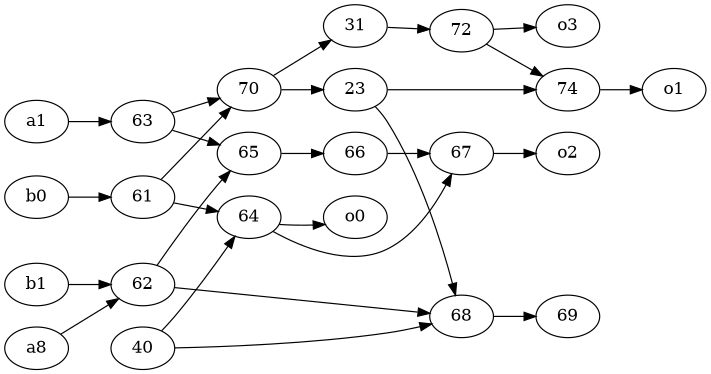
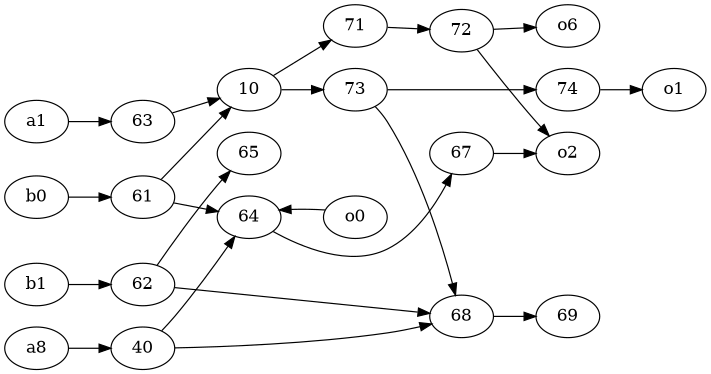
(355, 26) -> (355, 26)
(568, 26) -> (568, 26)
(509, 57) -> (502, 81)
(249, 90) -> (249, 90)
(355, 90) -> (355, 90)
(190, 136) -> none
(355, 153) -> none
(296, 225) -> (308, 209)
(85, 320) -> (84, 348)
